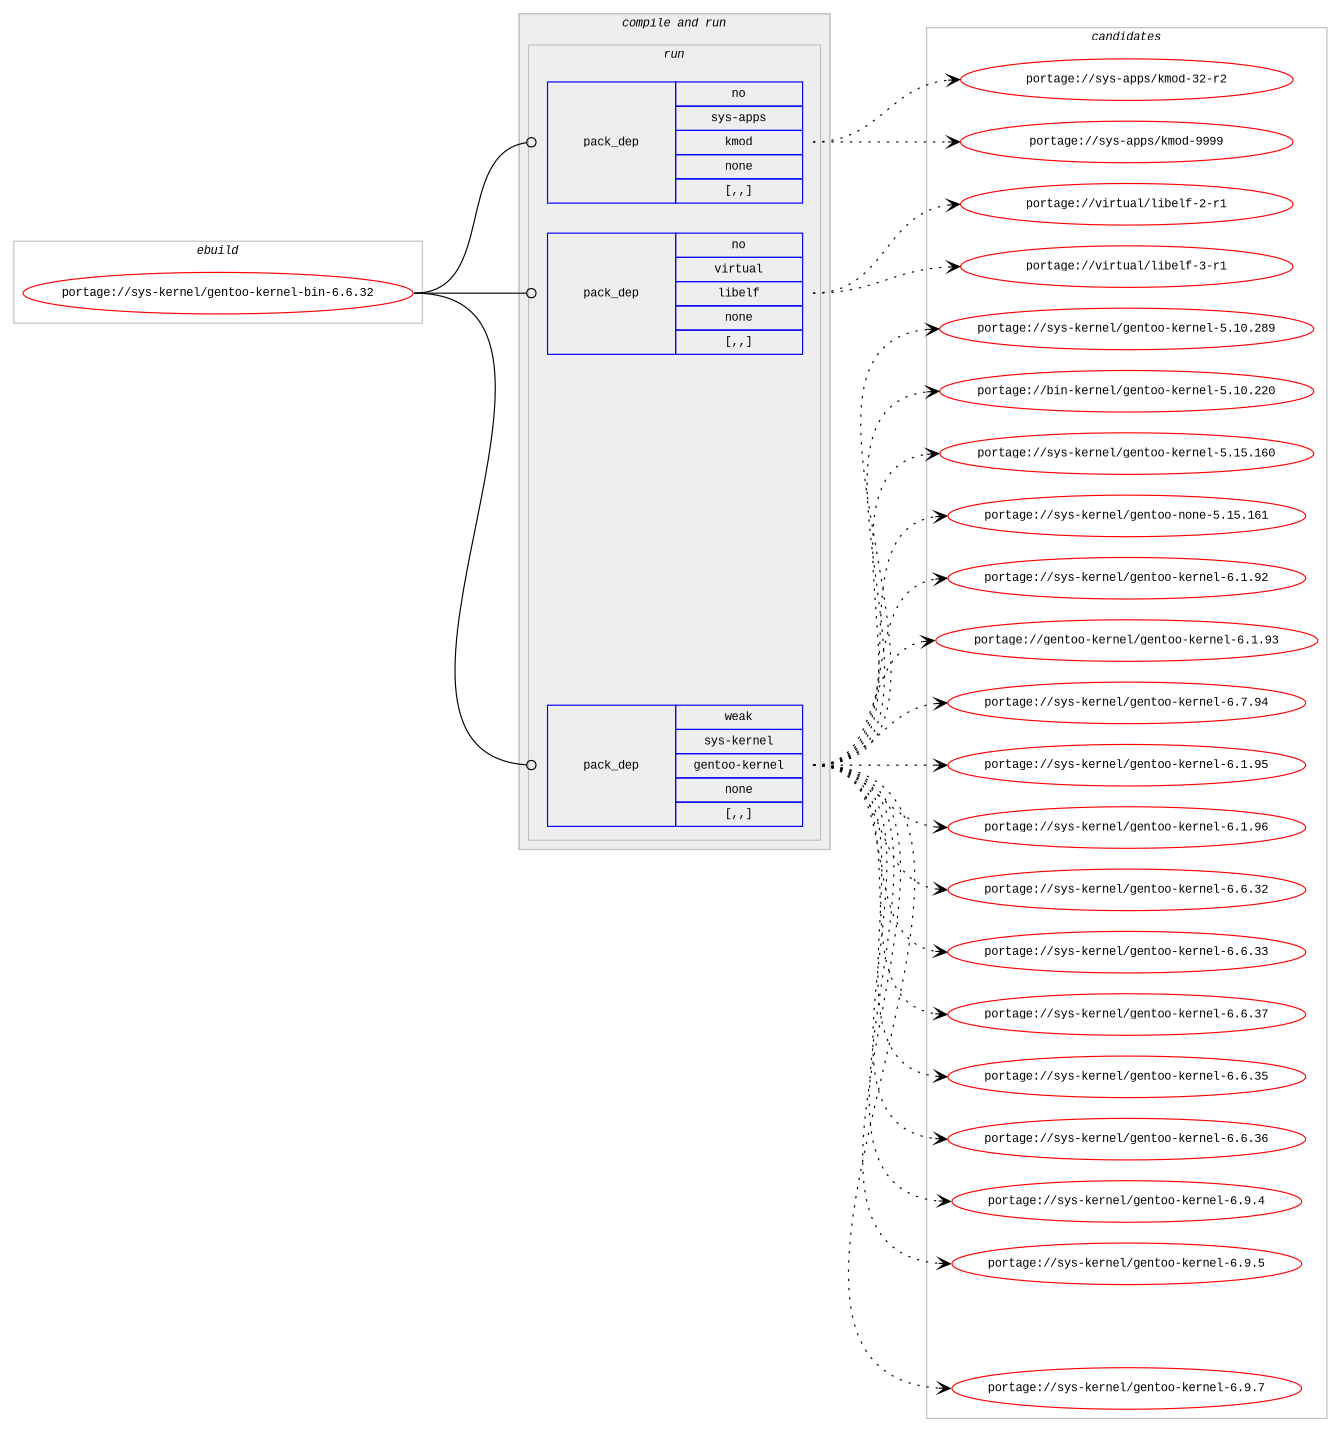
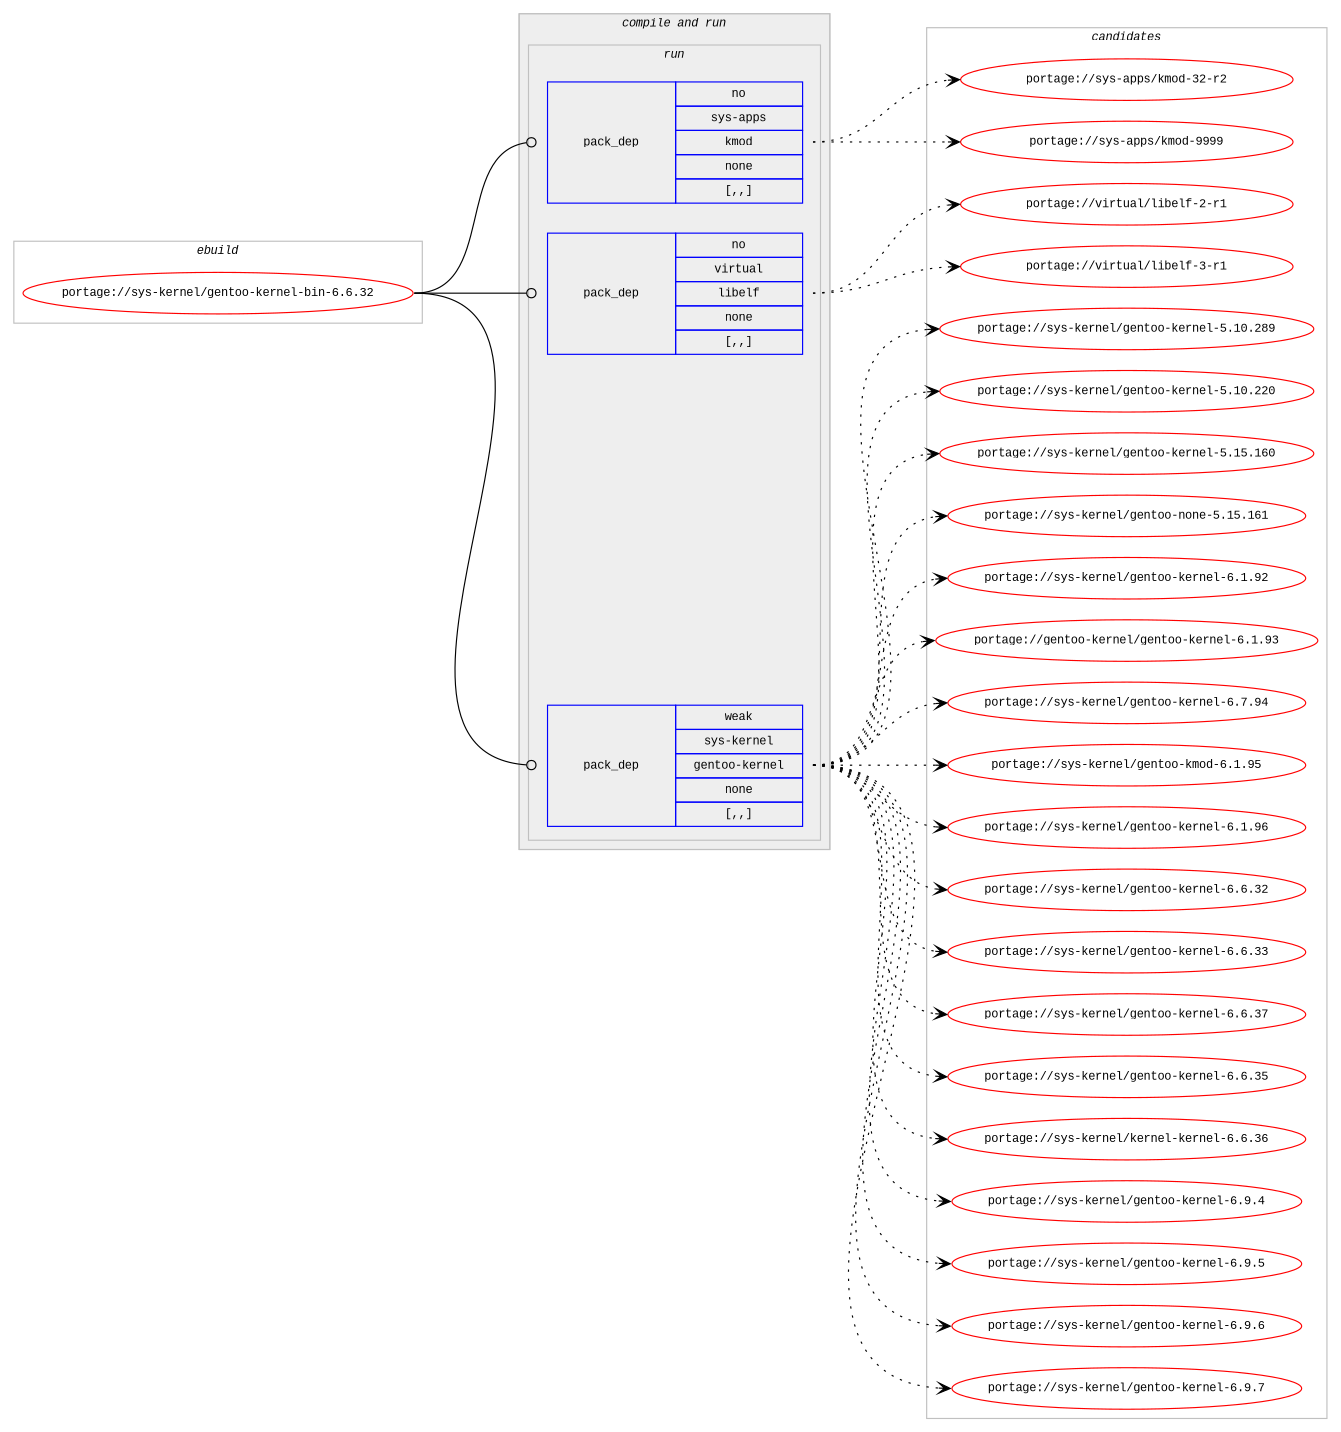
(1127, 391) -> (1127, 391)
(1127, 765) -> (1127, 765)
(1127, 1139) -> (1127, 1139)
none -> (1127, 1326)
